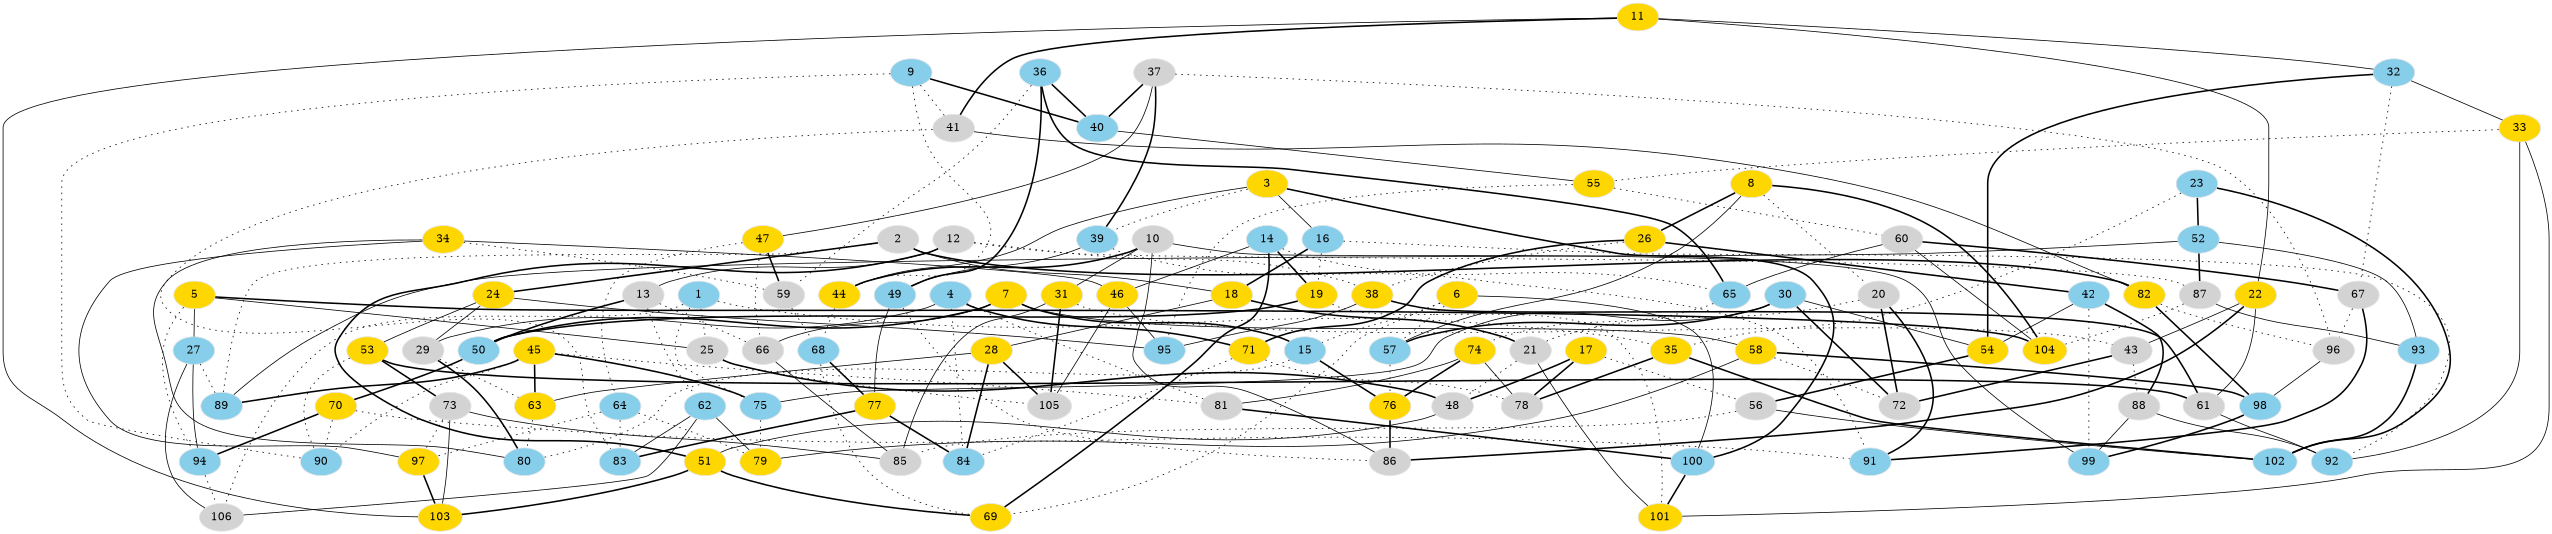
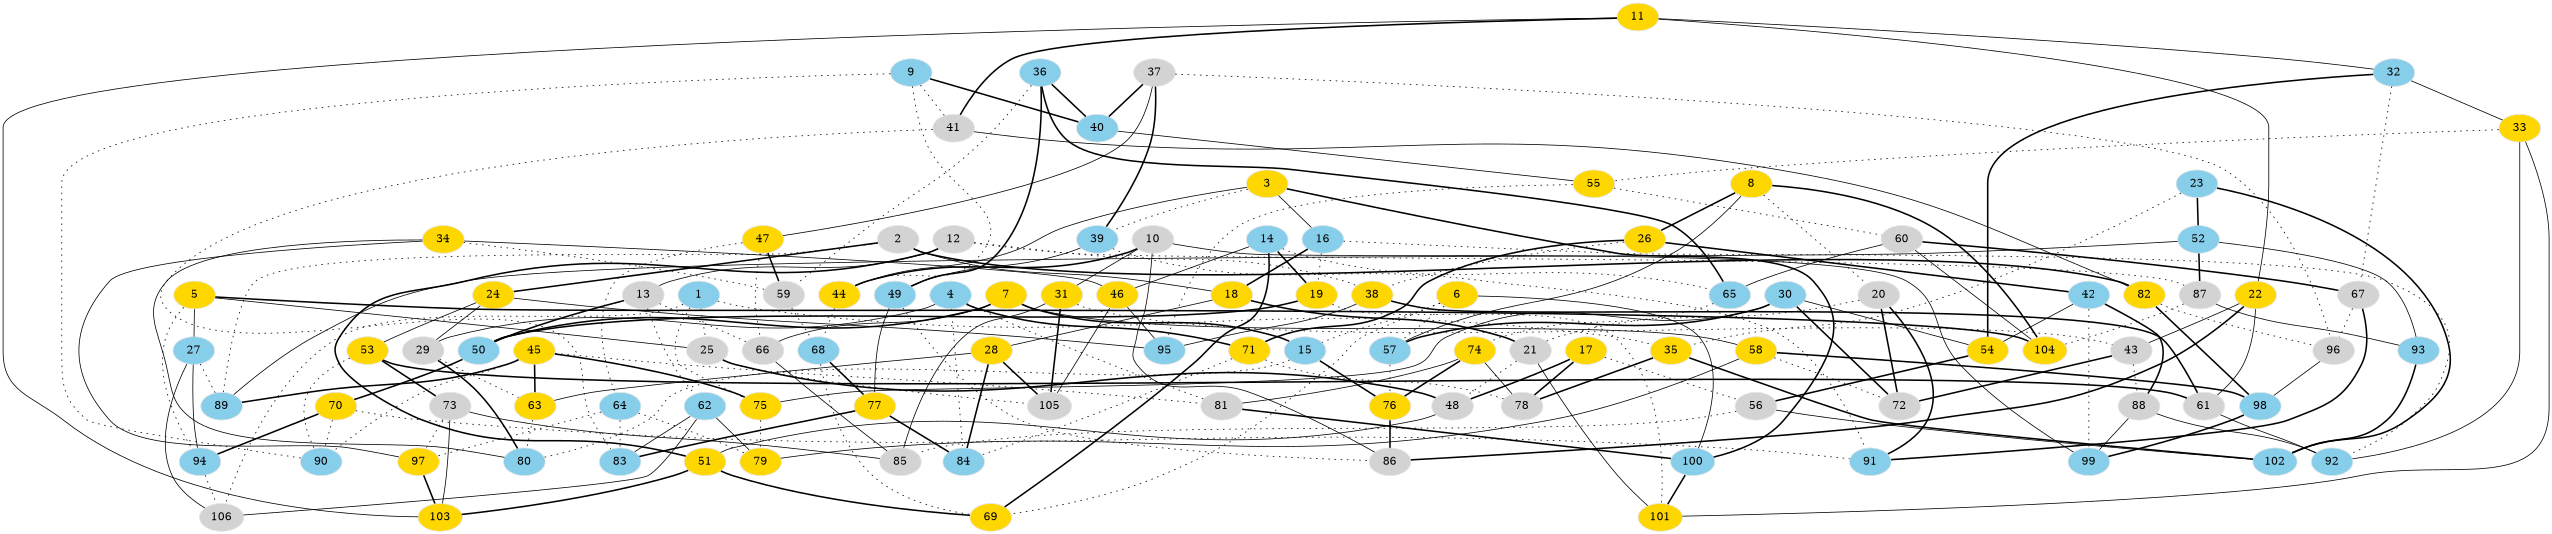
(761, 406) -> (761, 406)
